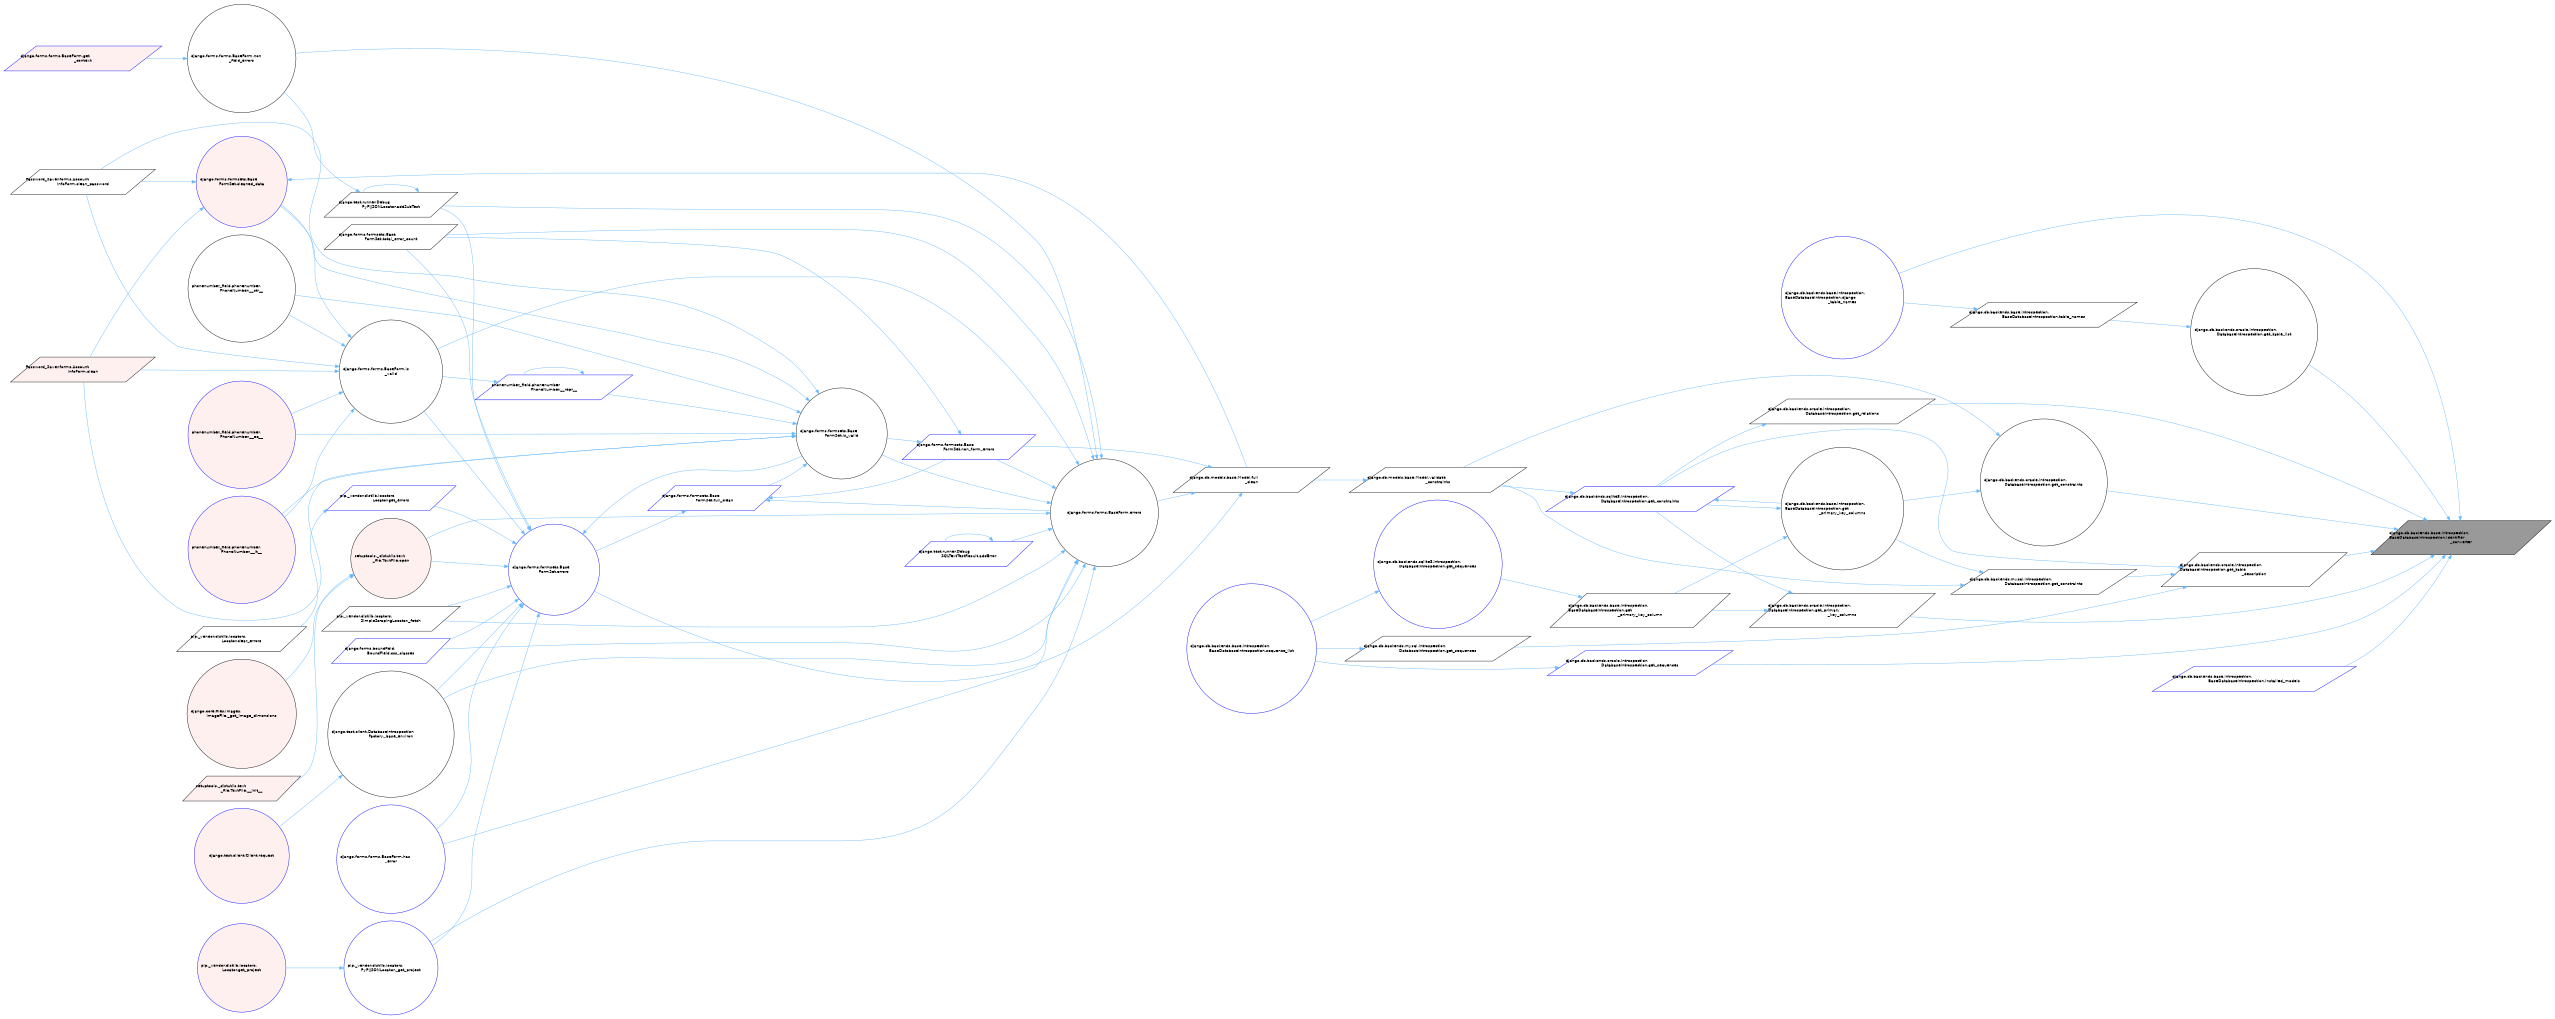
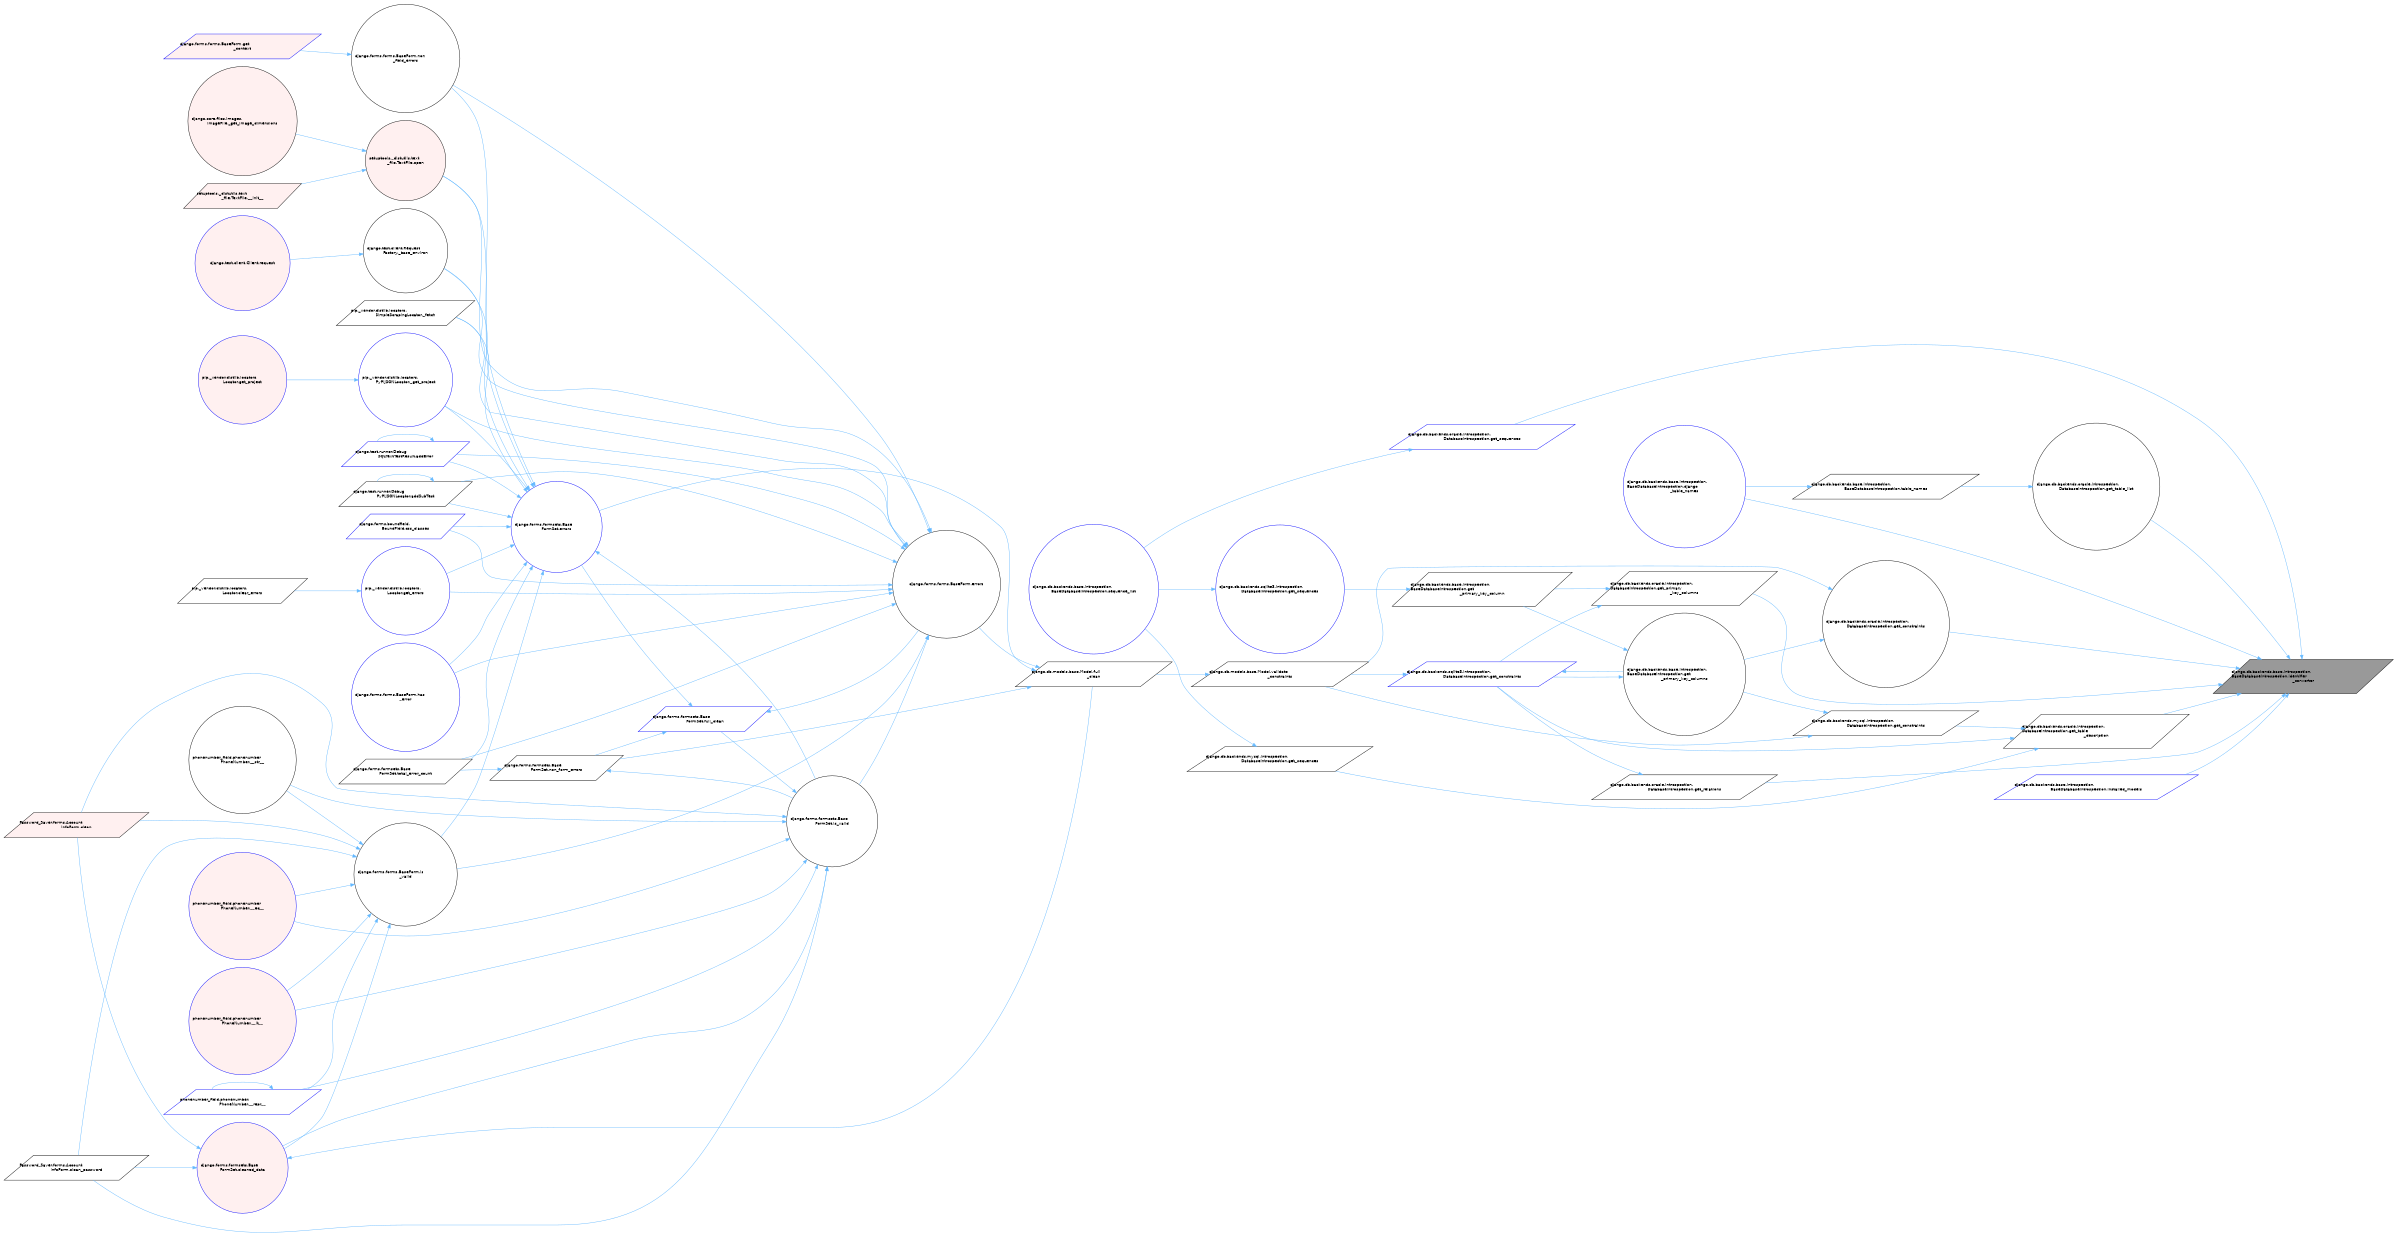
(315, 149) -> (487, 233)
(467, 379) -> (336, 1007)
(969, 447) -> (557, 768)
(1025, 473) -> (669, 594)
none -> (485, 475)
(391, 498) -> (406, 591)
(391, 734) -> (406, 251)
